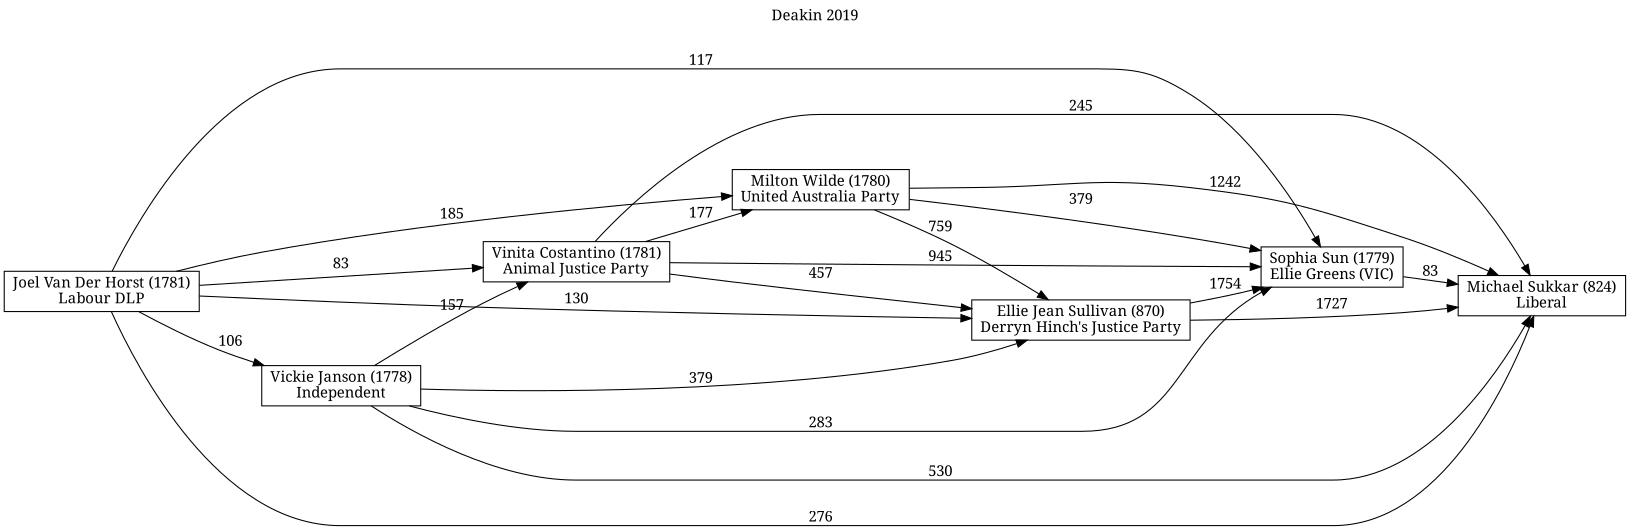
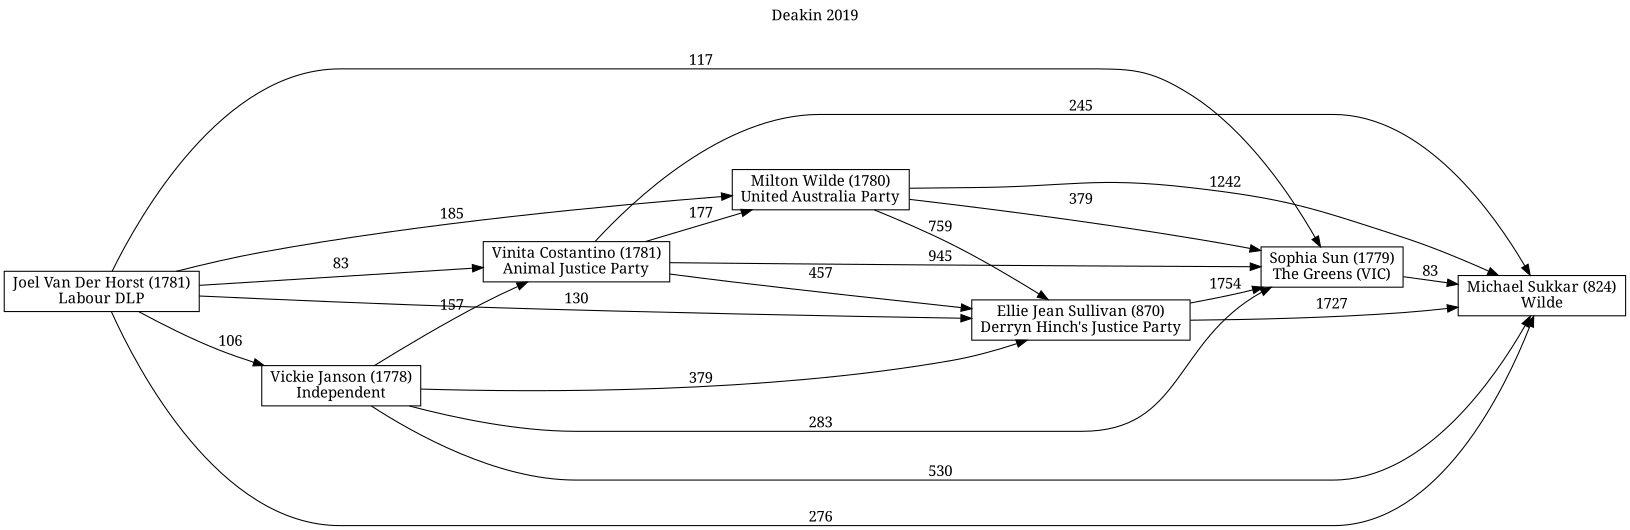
(1332, 267) -> (1332, 267)
(1542, 296) -> (1542, 296)
